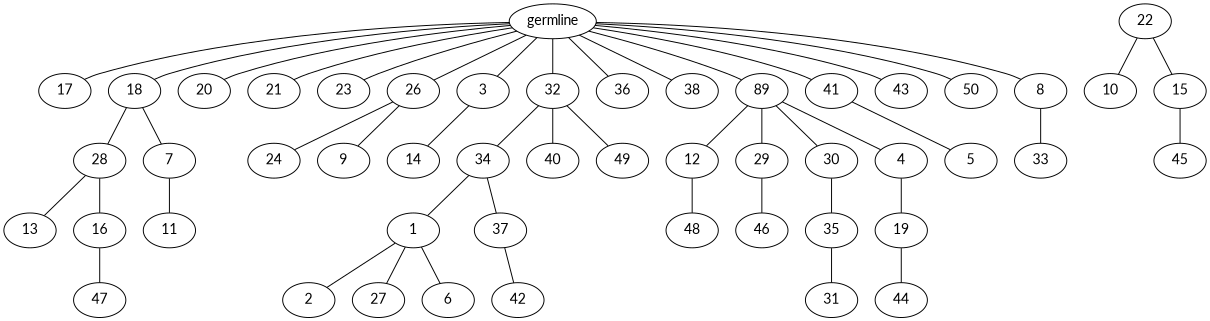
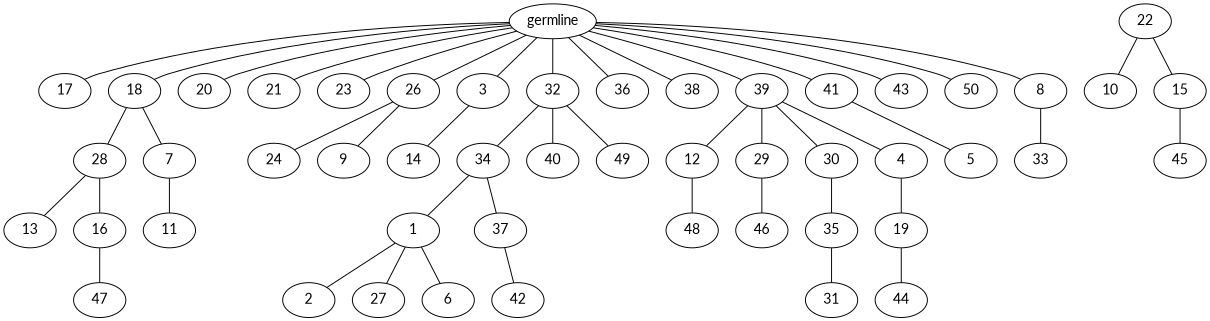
(762, 91) -> (762, 91)
